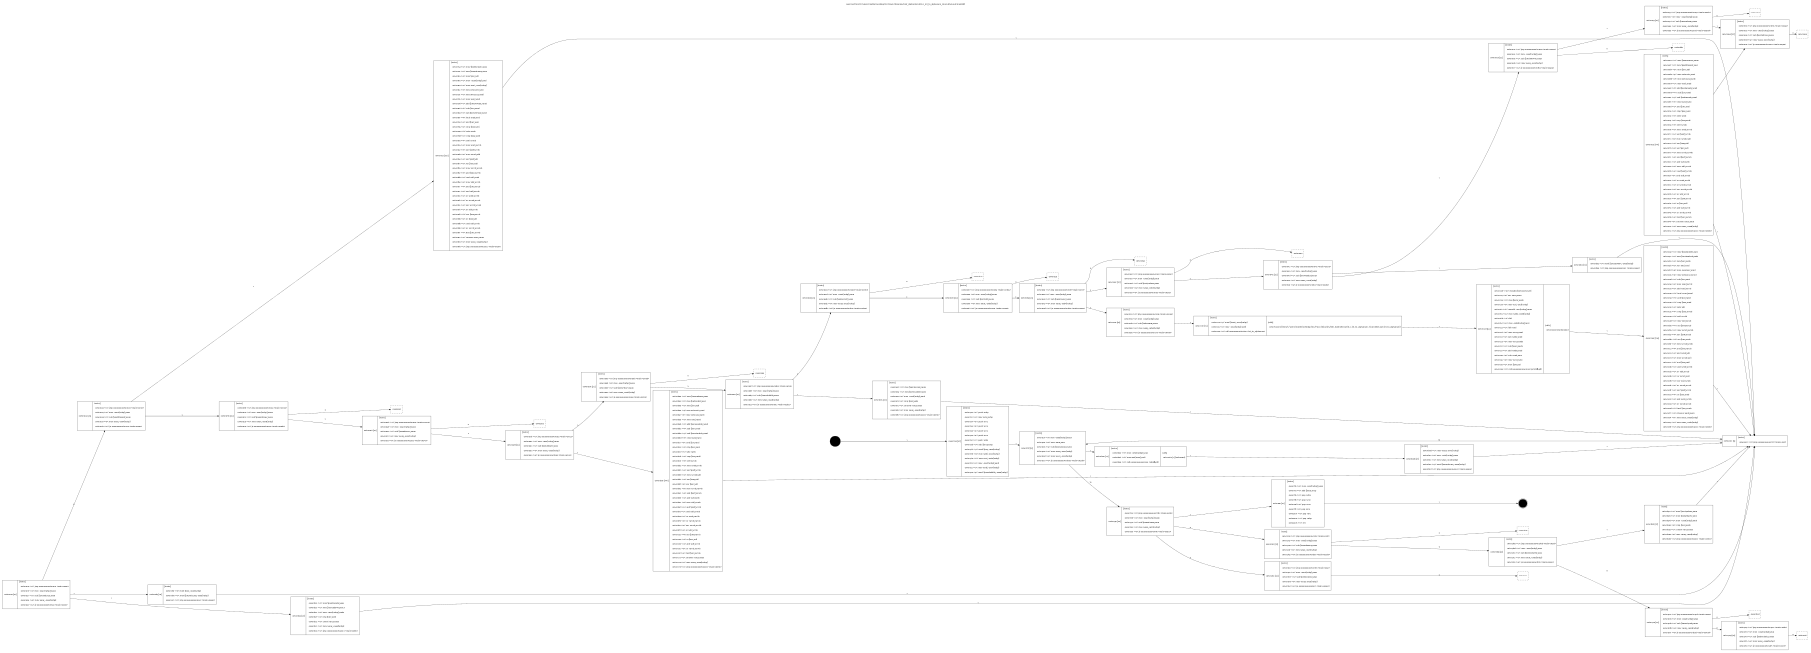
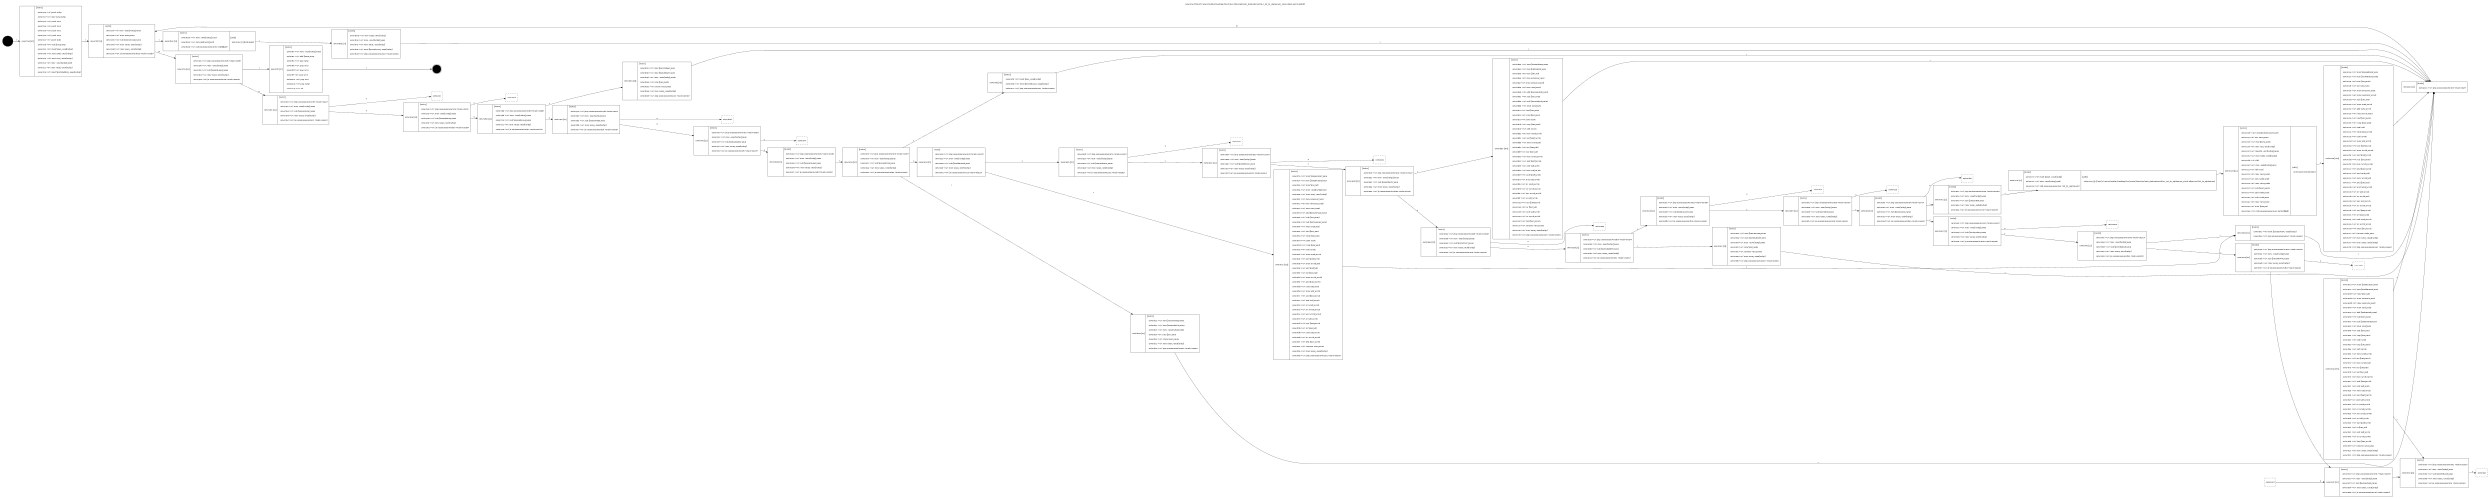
(1730, 15) -> (2299, 482)
(1298, 39) -> (1797, 269)
none -> (802, 162)
(1218, 533) -> (365, 114)
